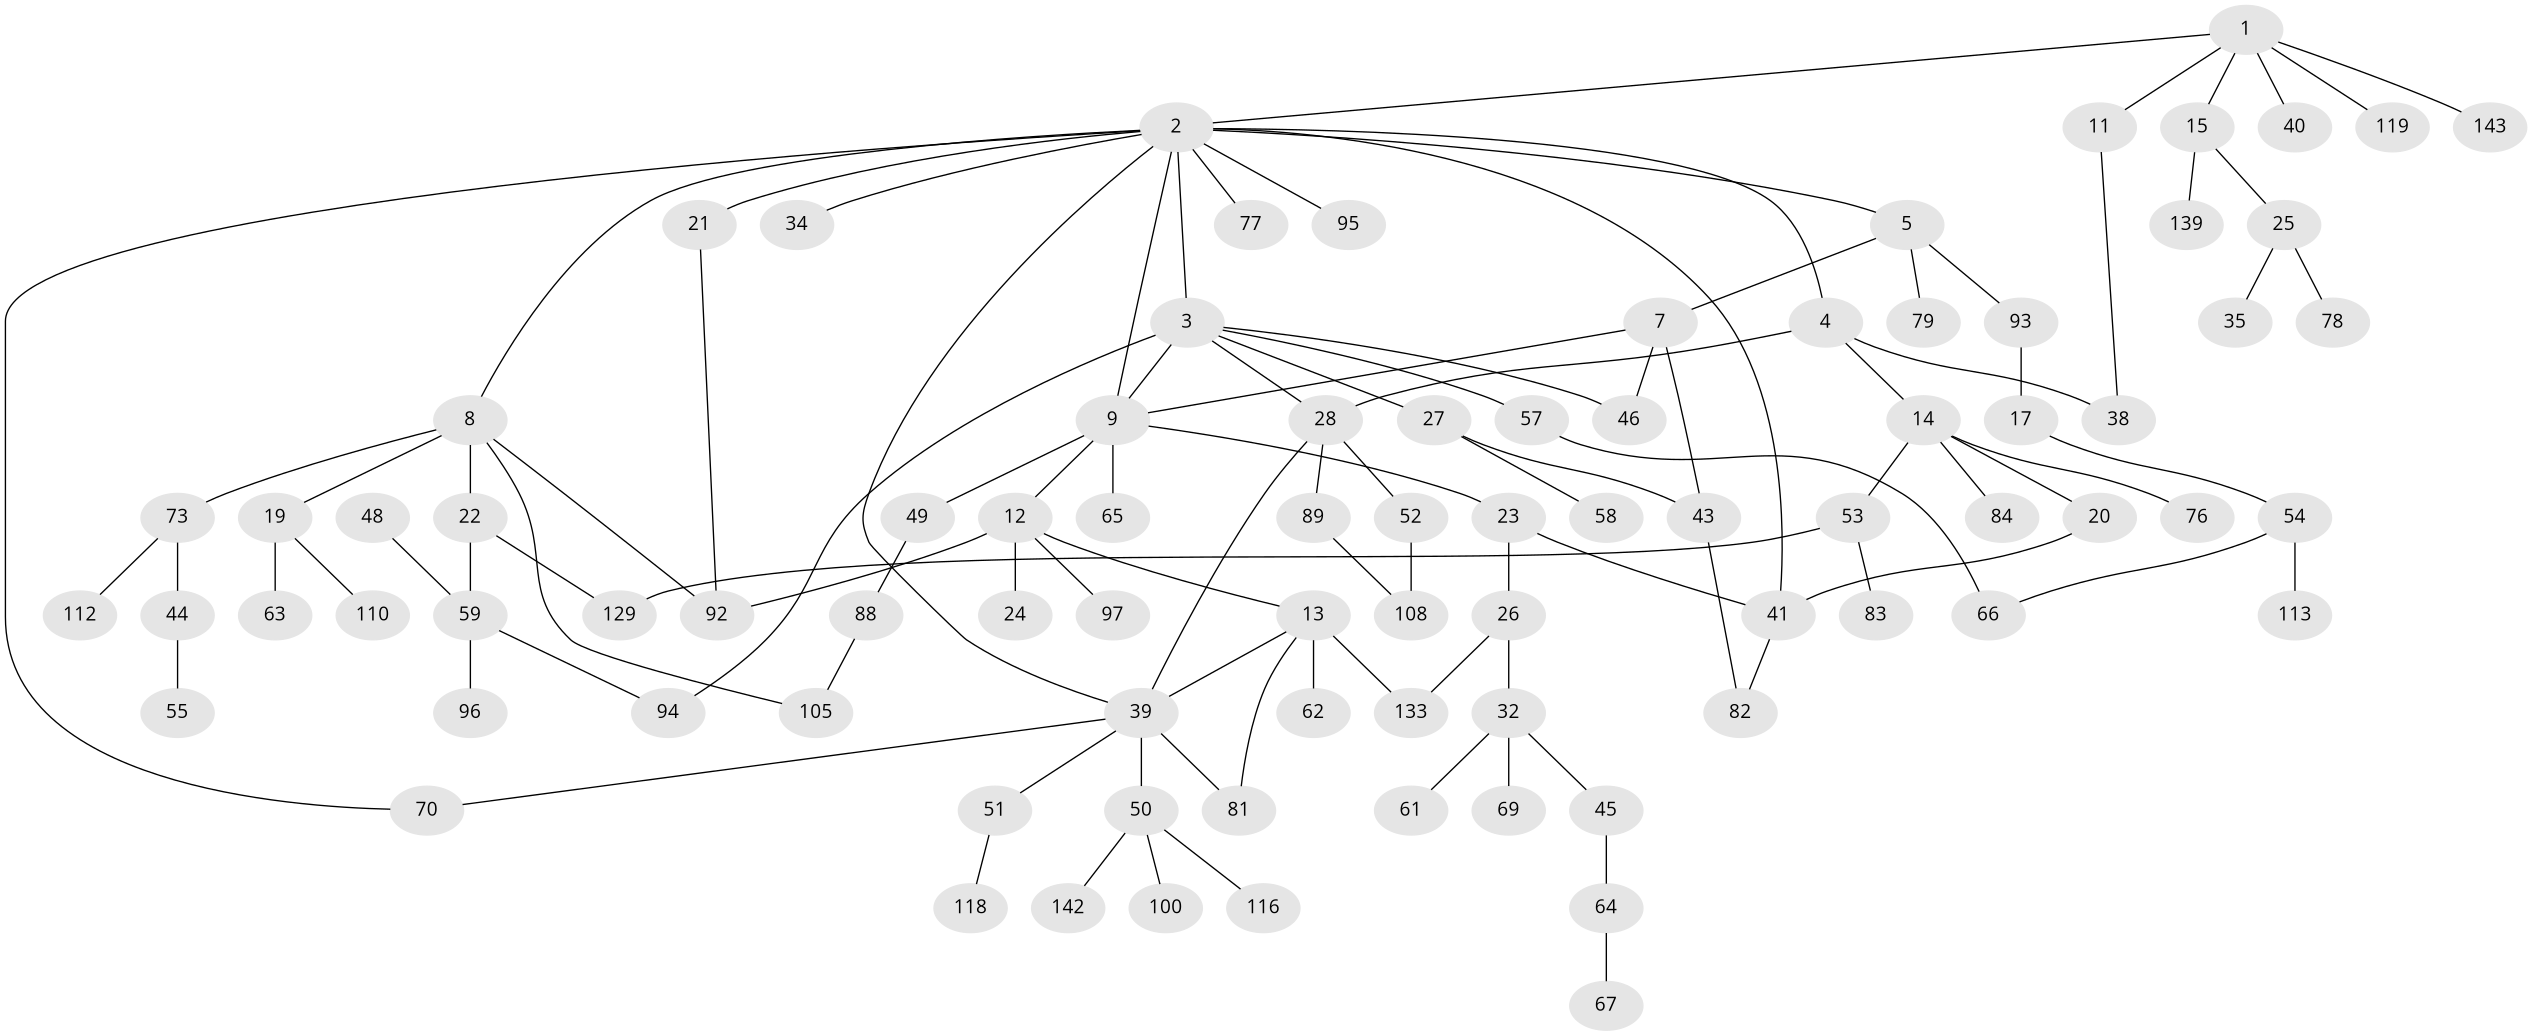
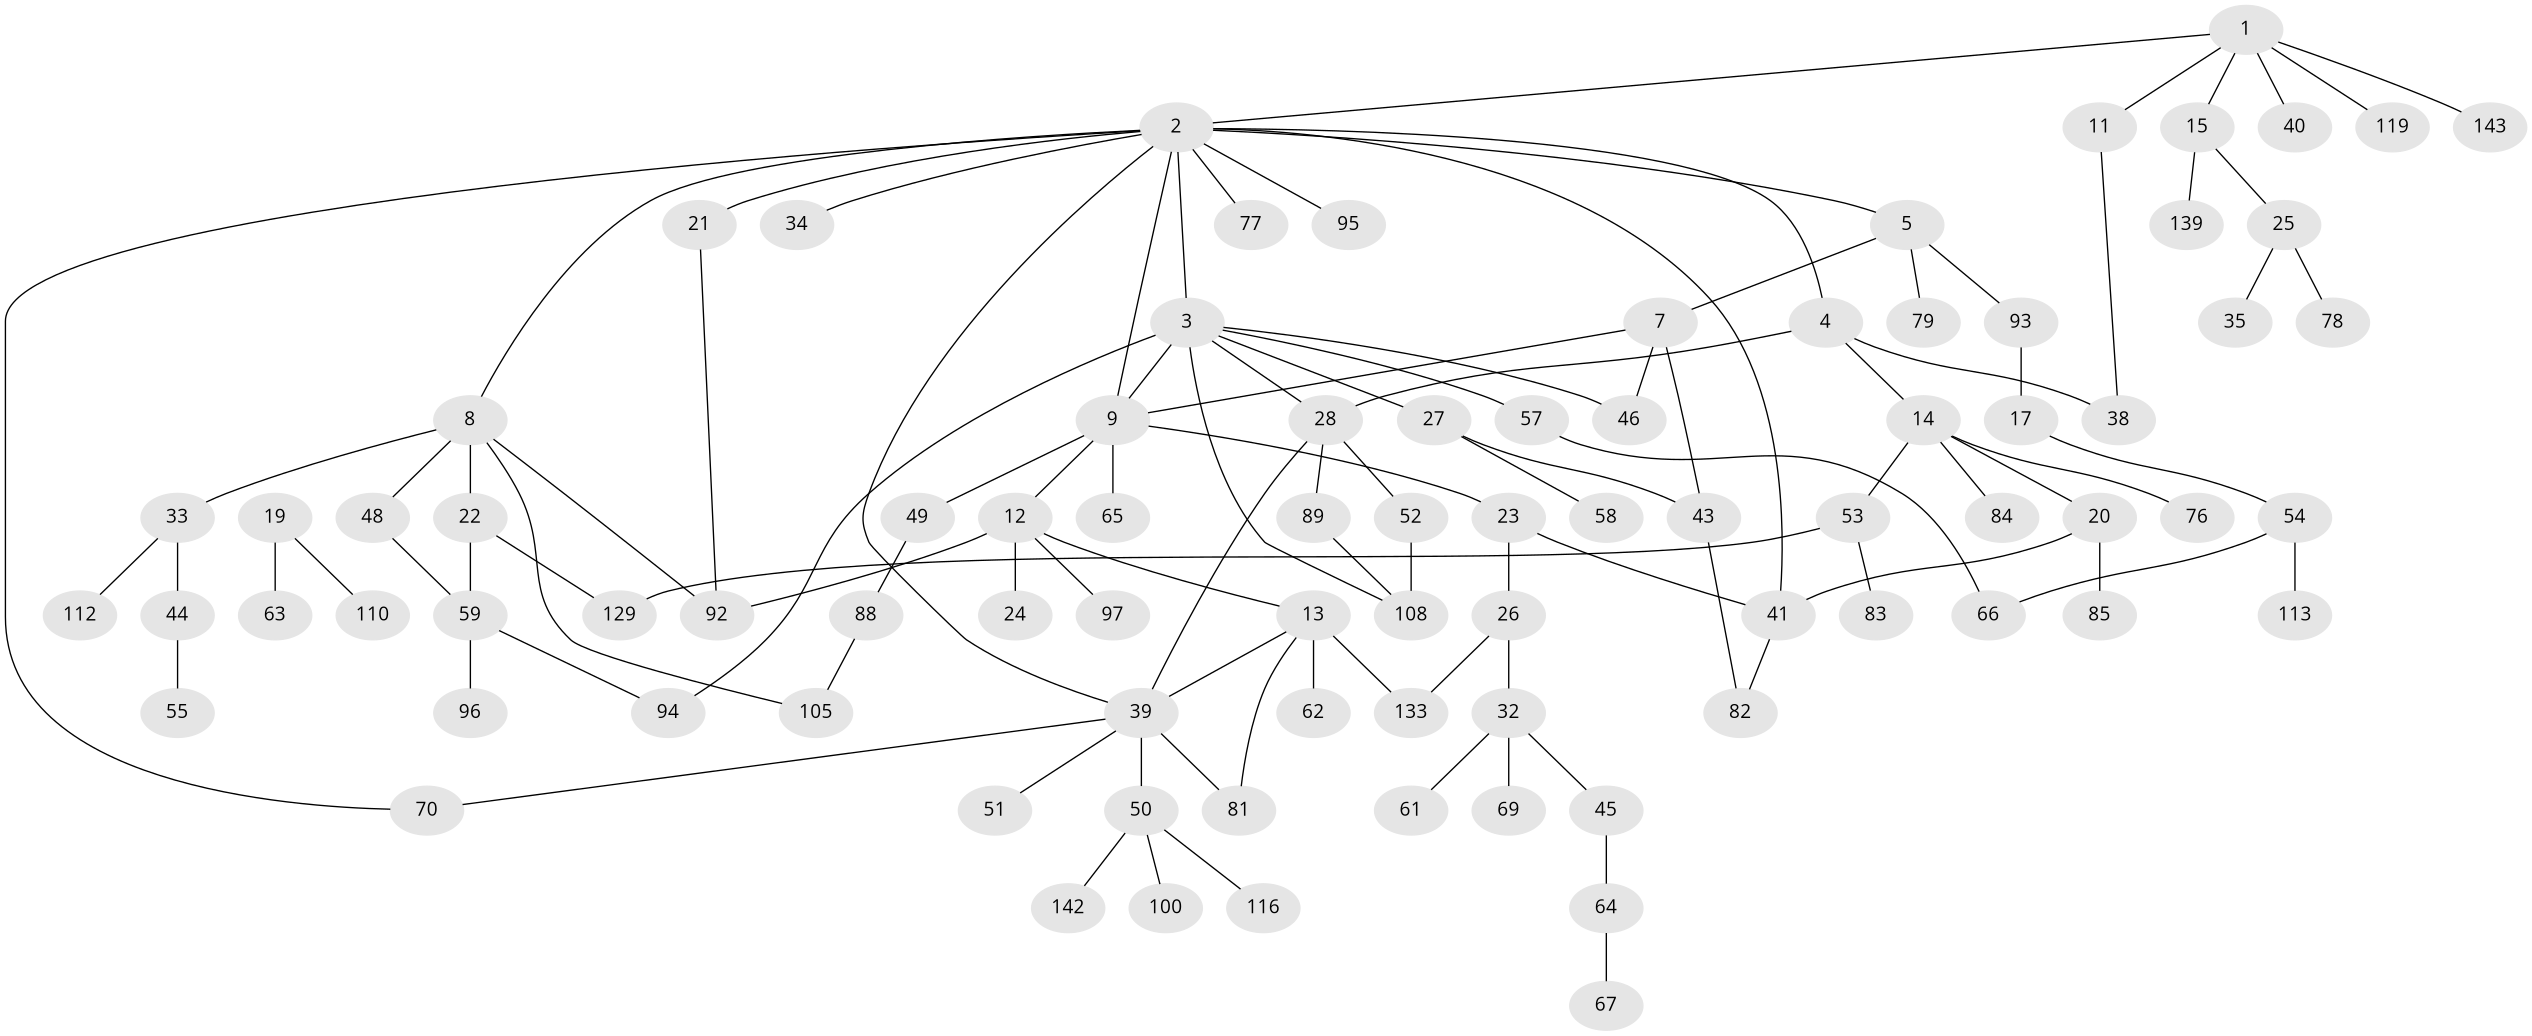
(373, 469) -> (422, 469)
none -> (1241, 510)
(178, 518) -> (178, 518)
none -> (2100, 615)
(971, 908) -> none
